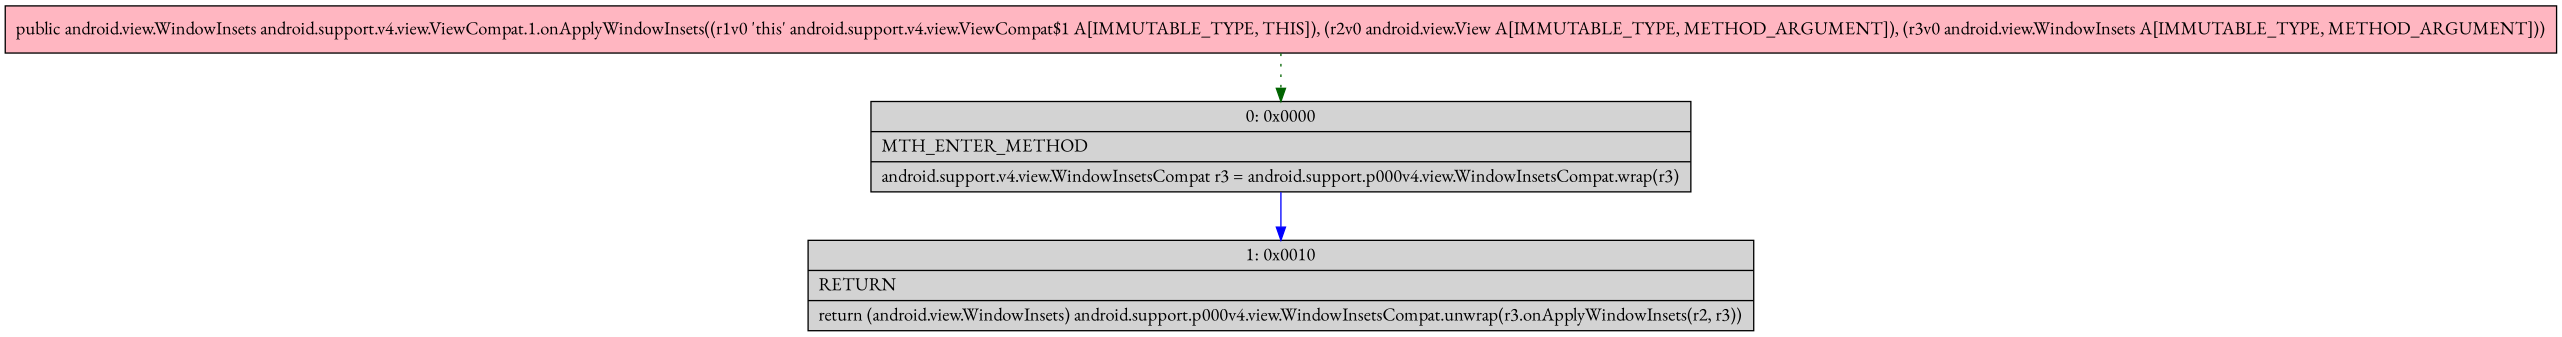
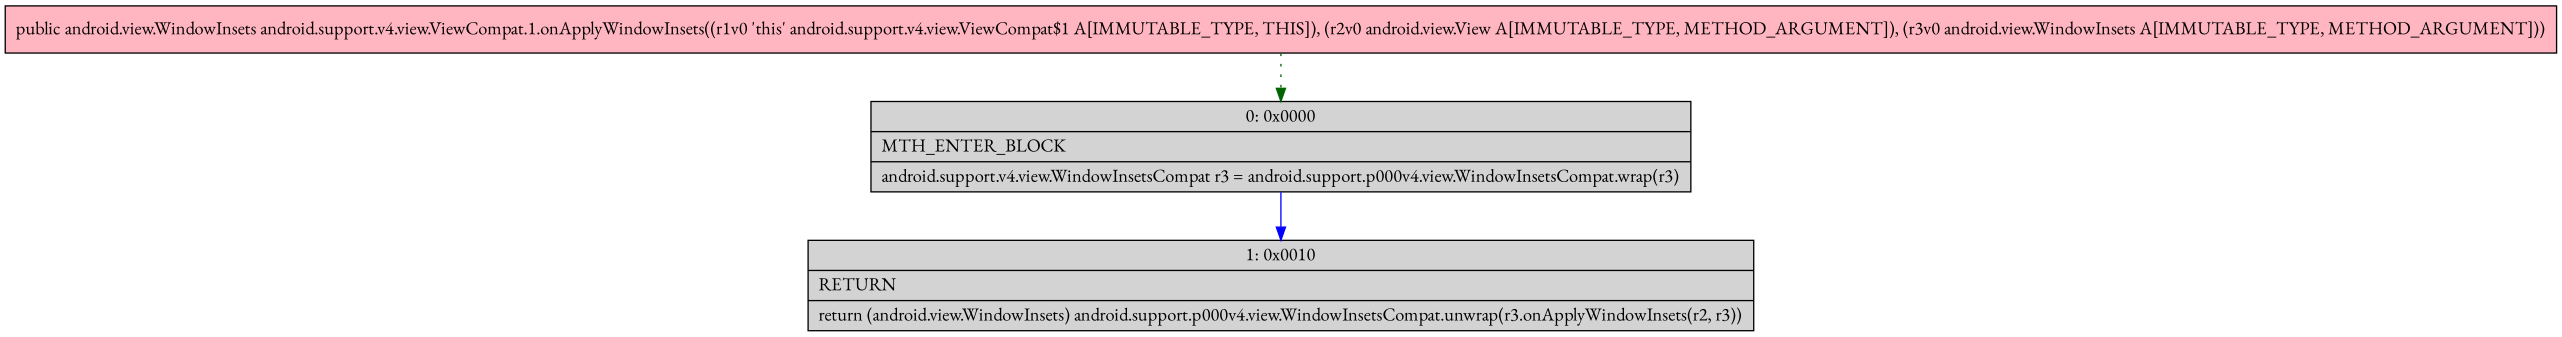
(985, 146) -> (974, 146)
